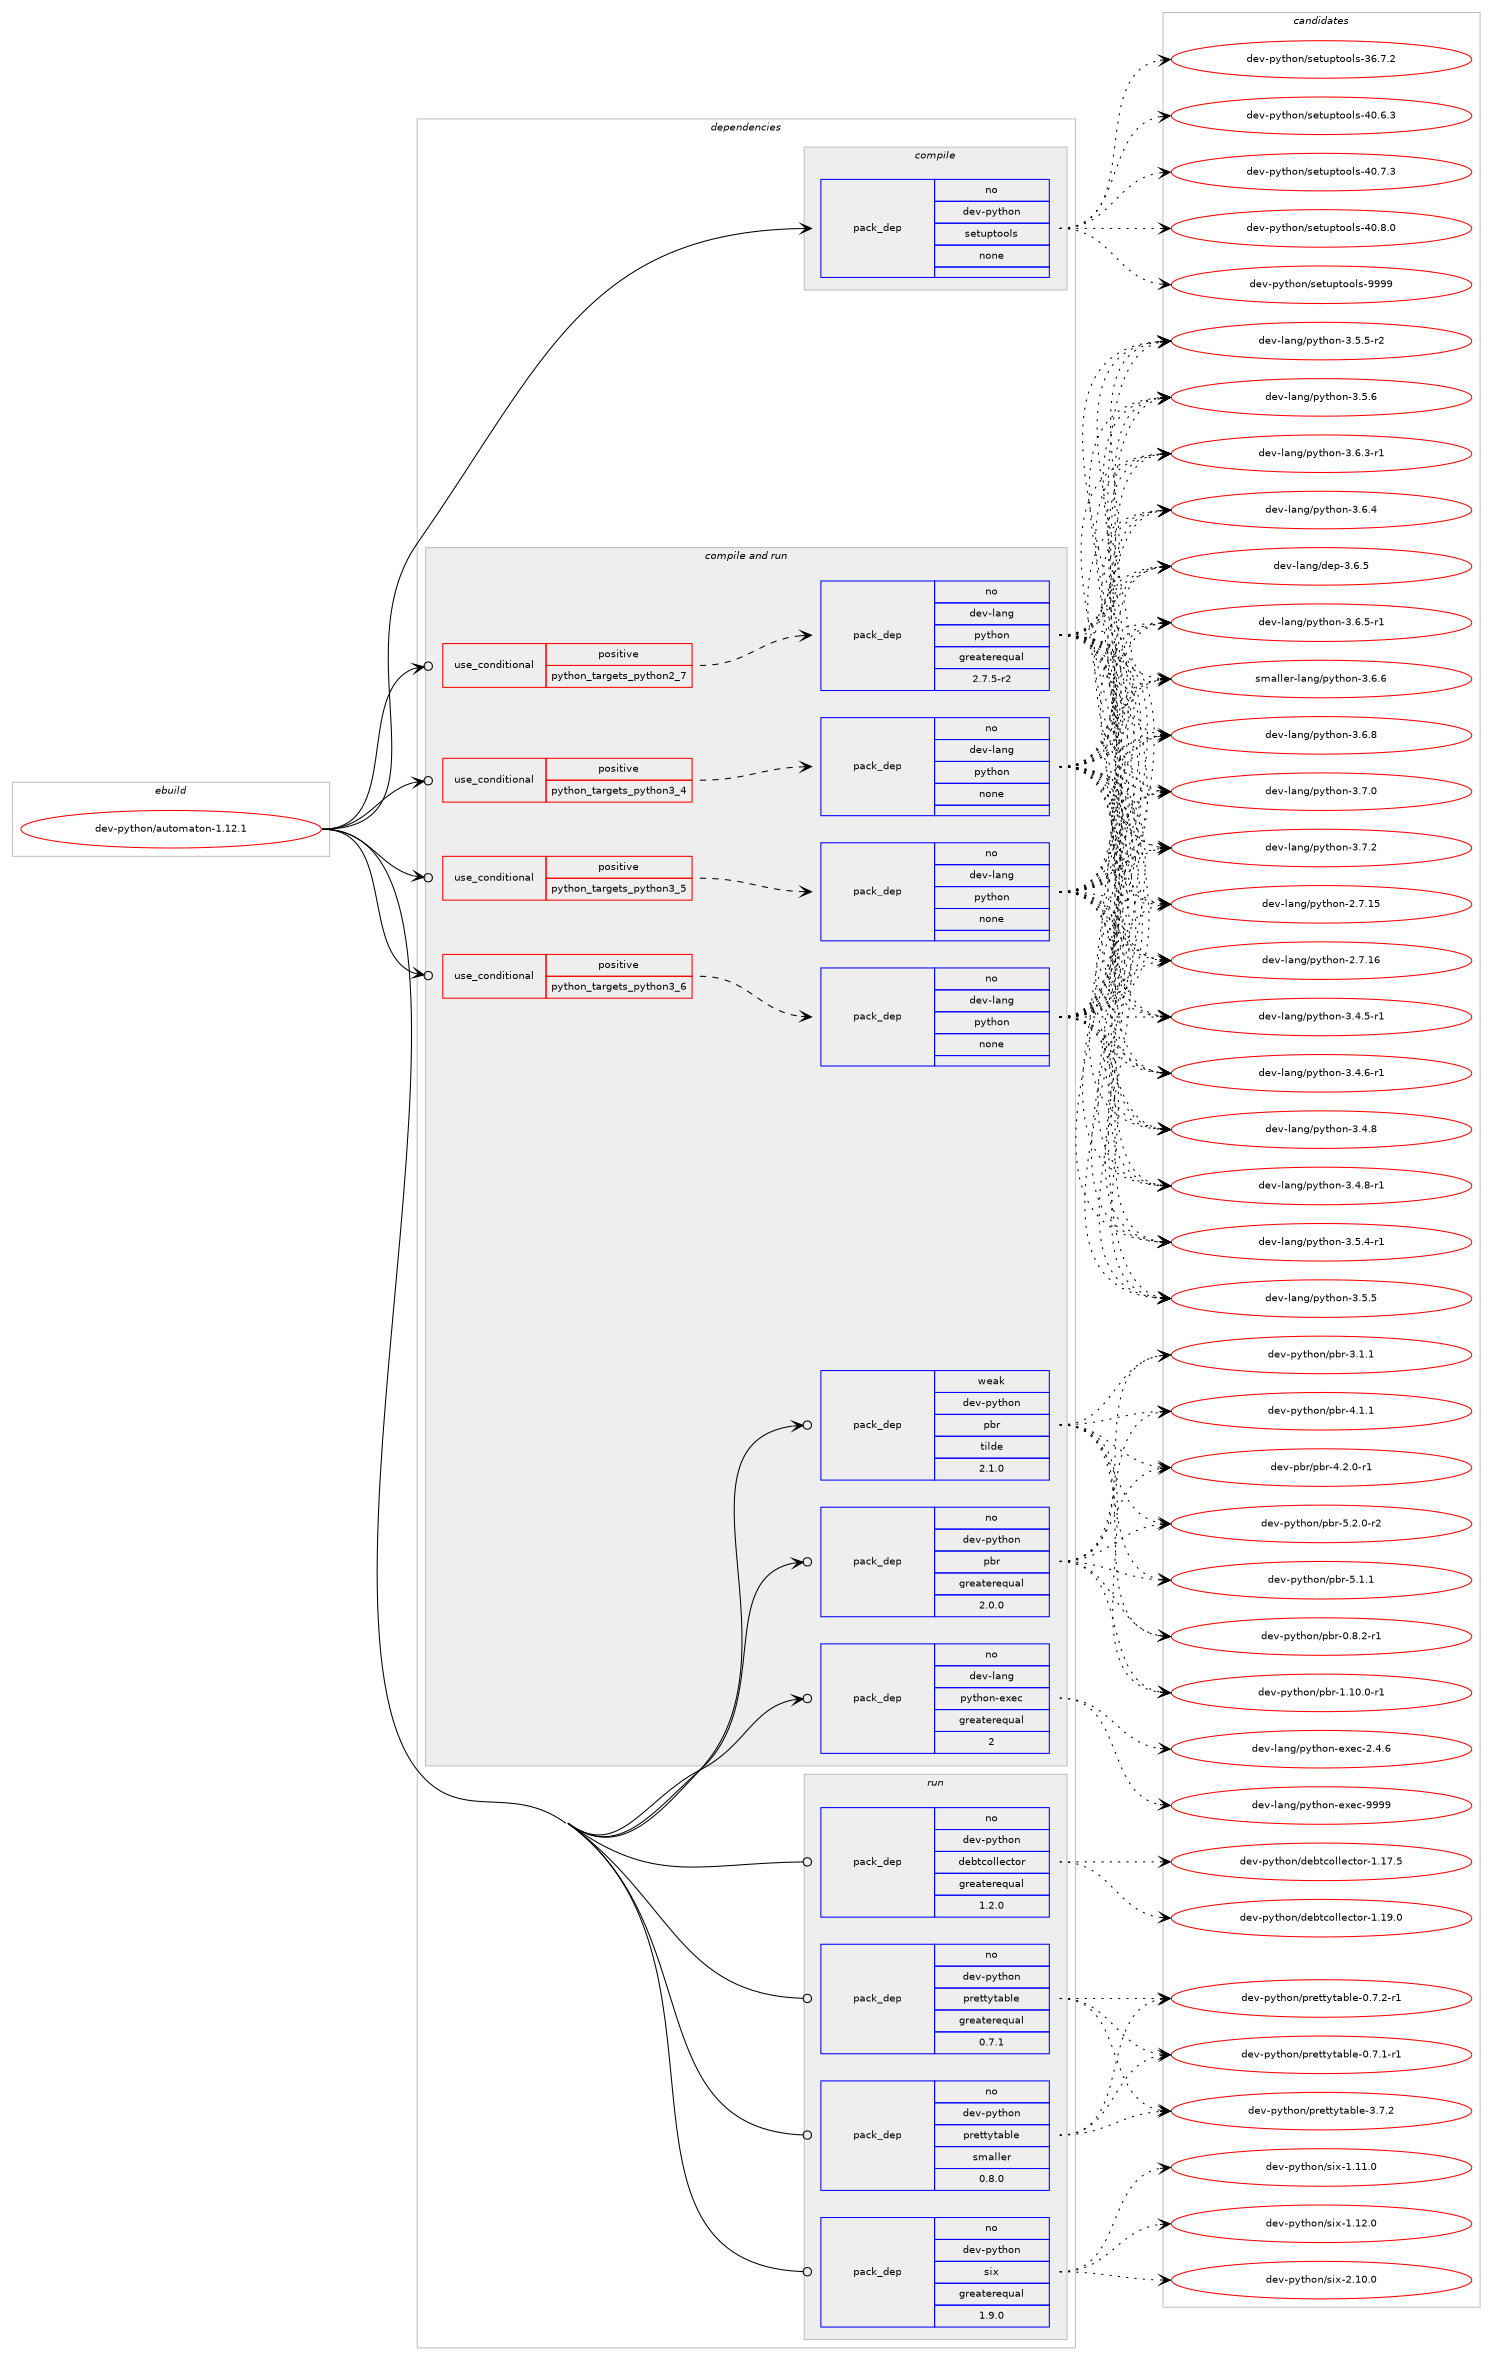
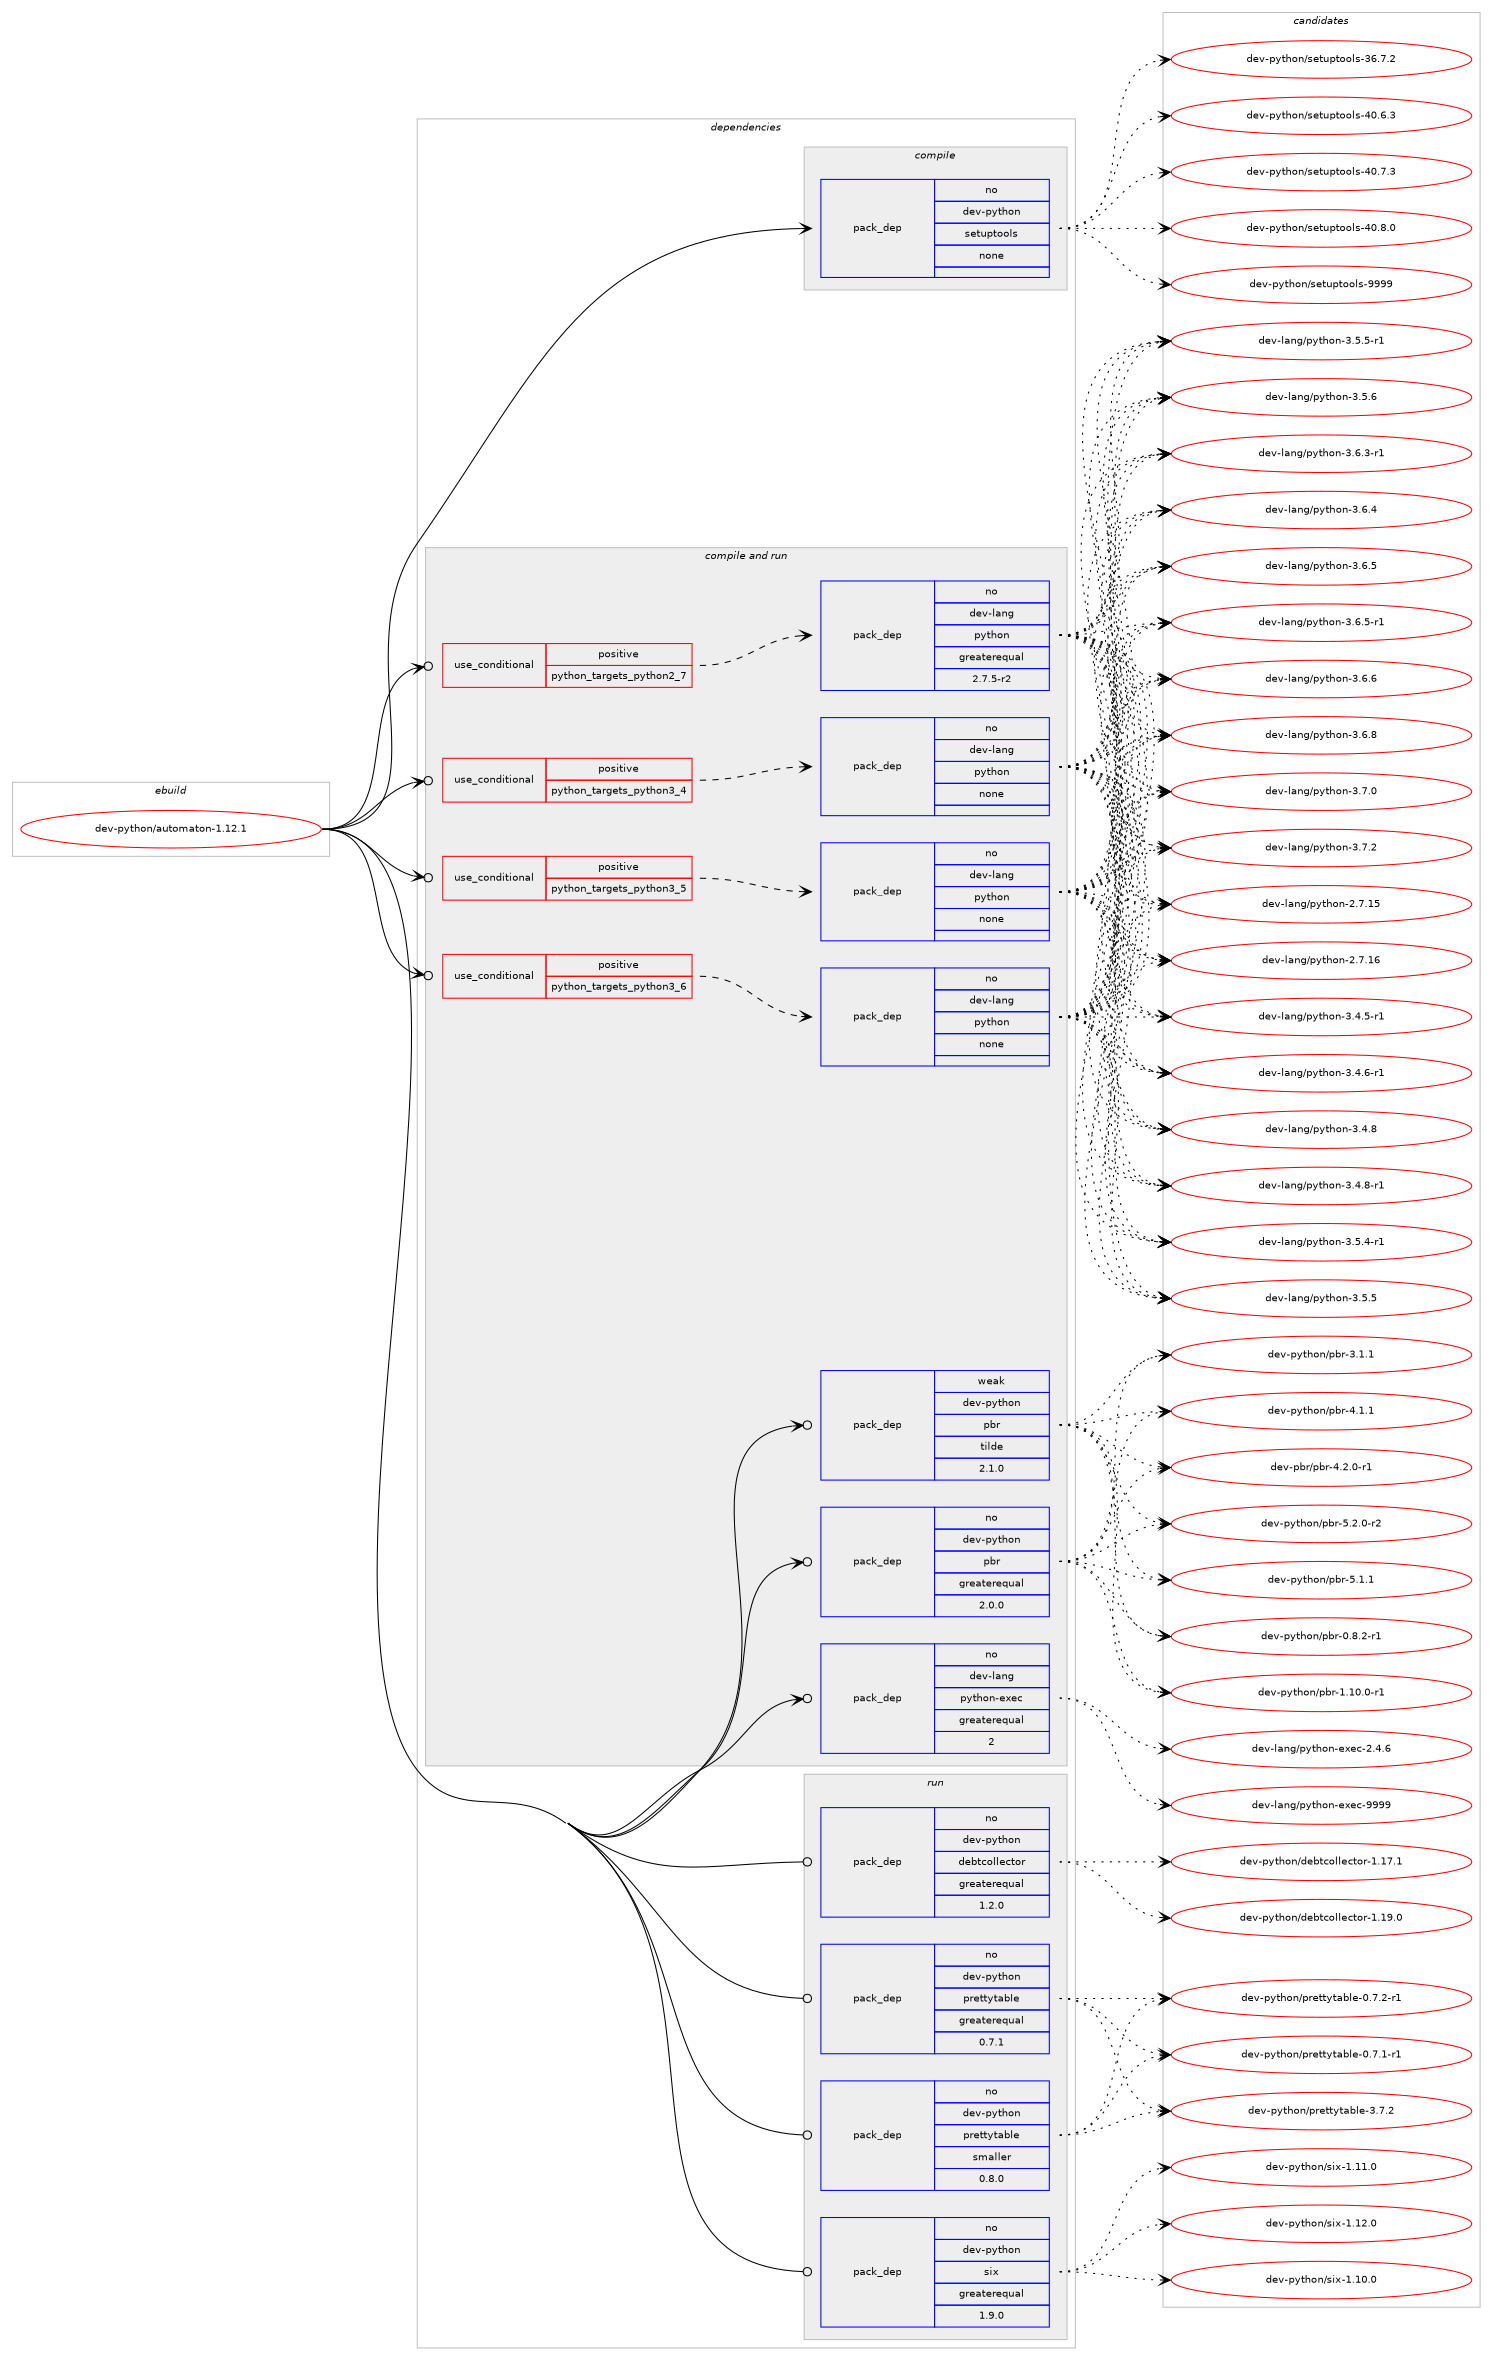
(1322, 341) -> (1322, 341)
(1322, 566) -> (1322, 566)
(1322, 679) -> (1322, 679)
(1322, 1862) -> (1322, 1862)
(1322, 2280) -> (1322, 2280)
